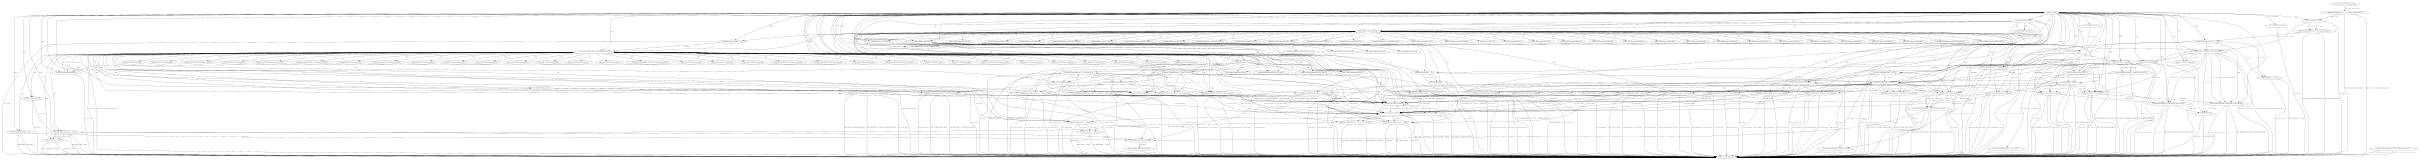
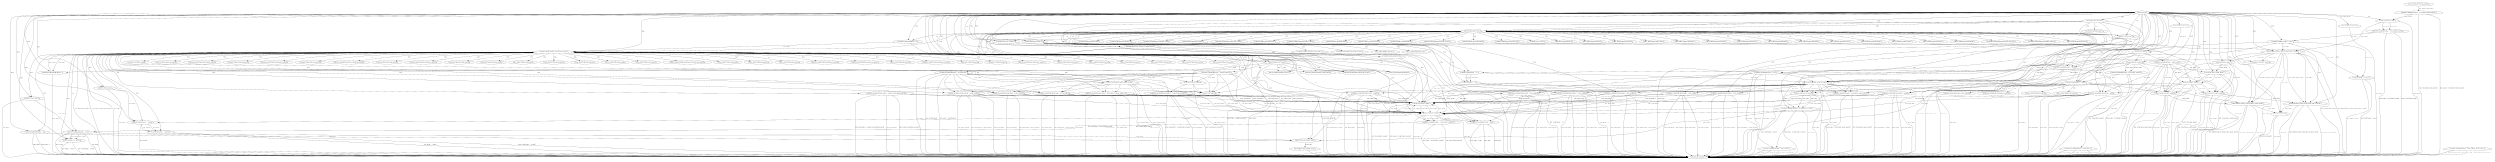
(977, 14) -> (1012, 14)
(1282, 42) -> none
(1132, 76) -> (438, 70)
